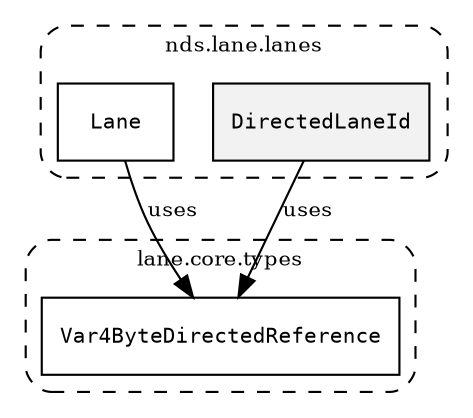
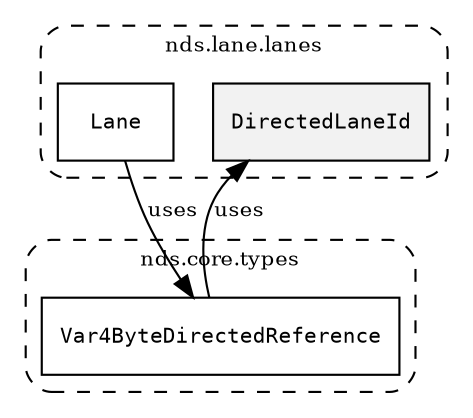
(276, 219) -> (205, 227)
(221, 260) -> (221, 260)
